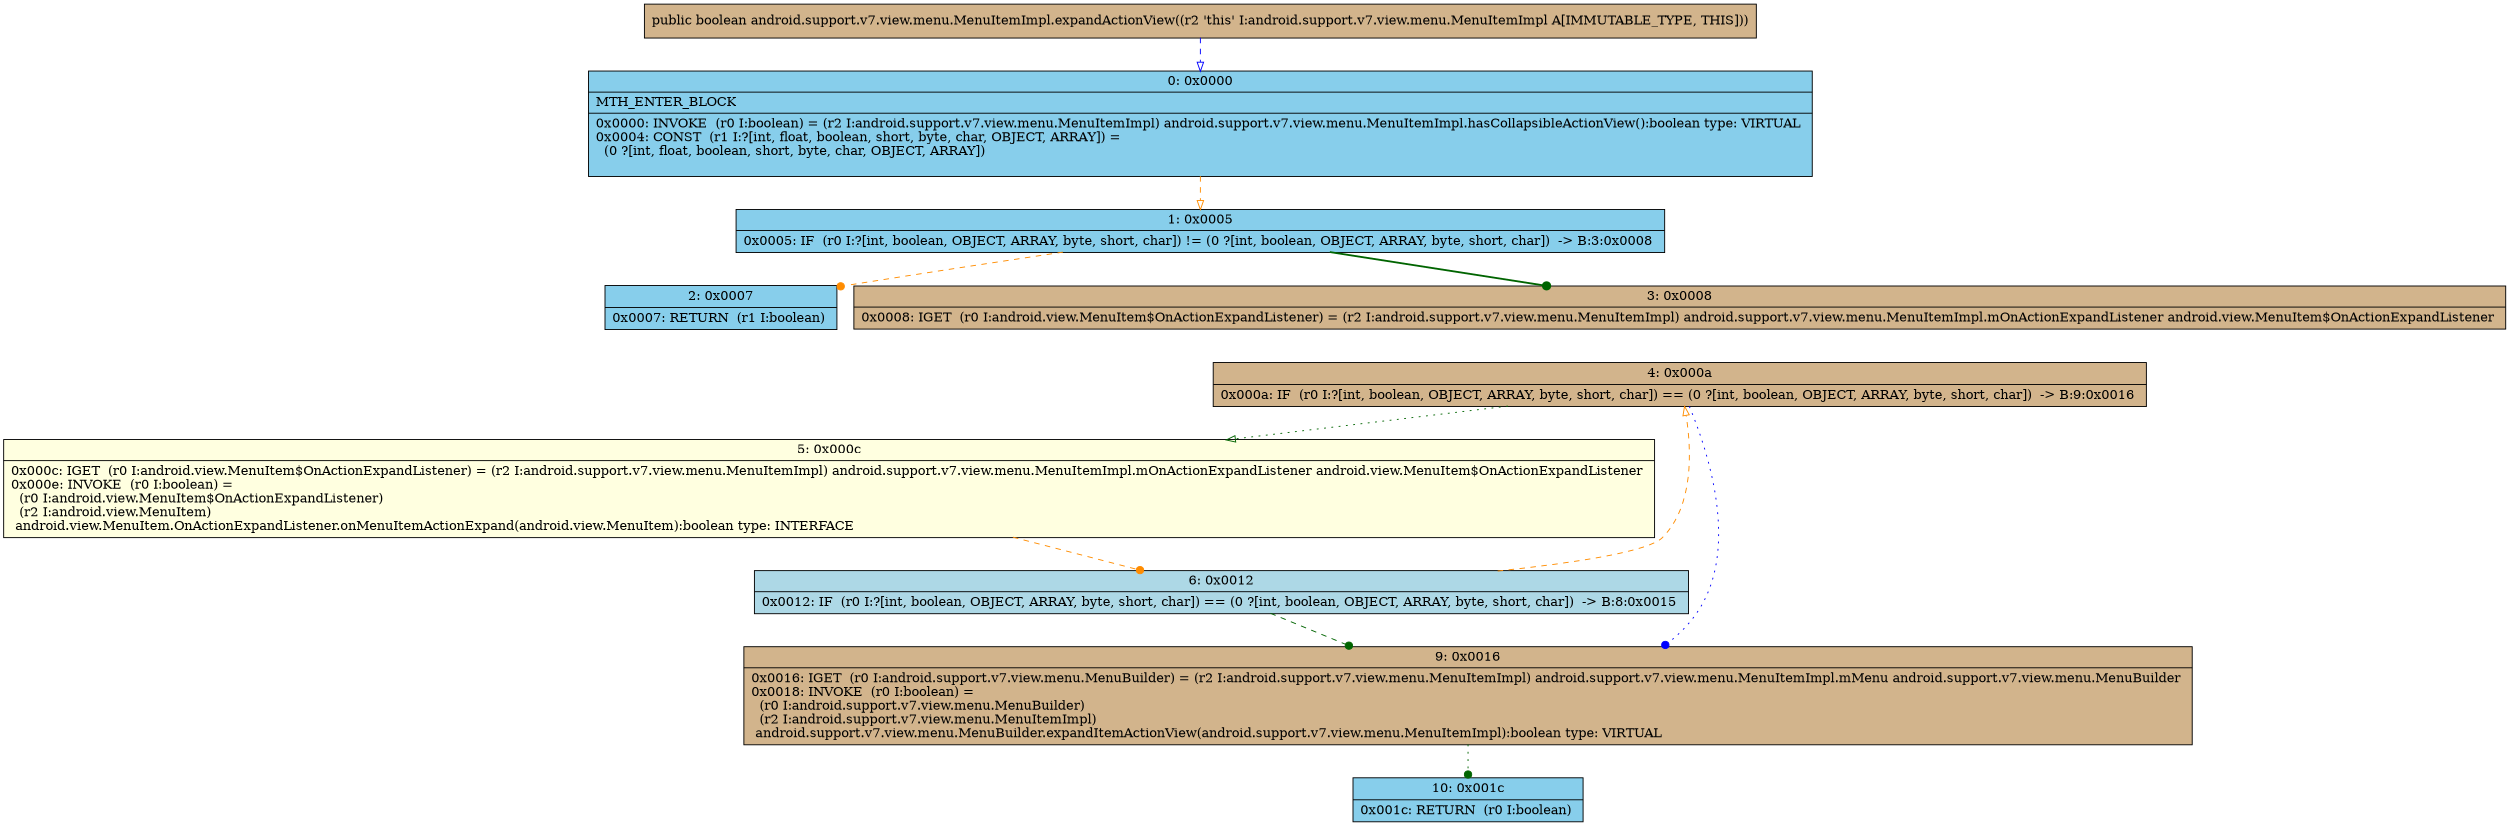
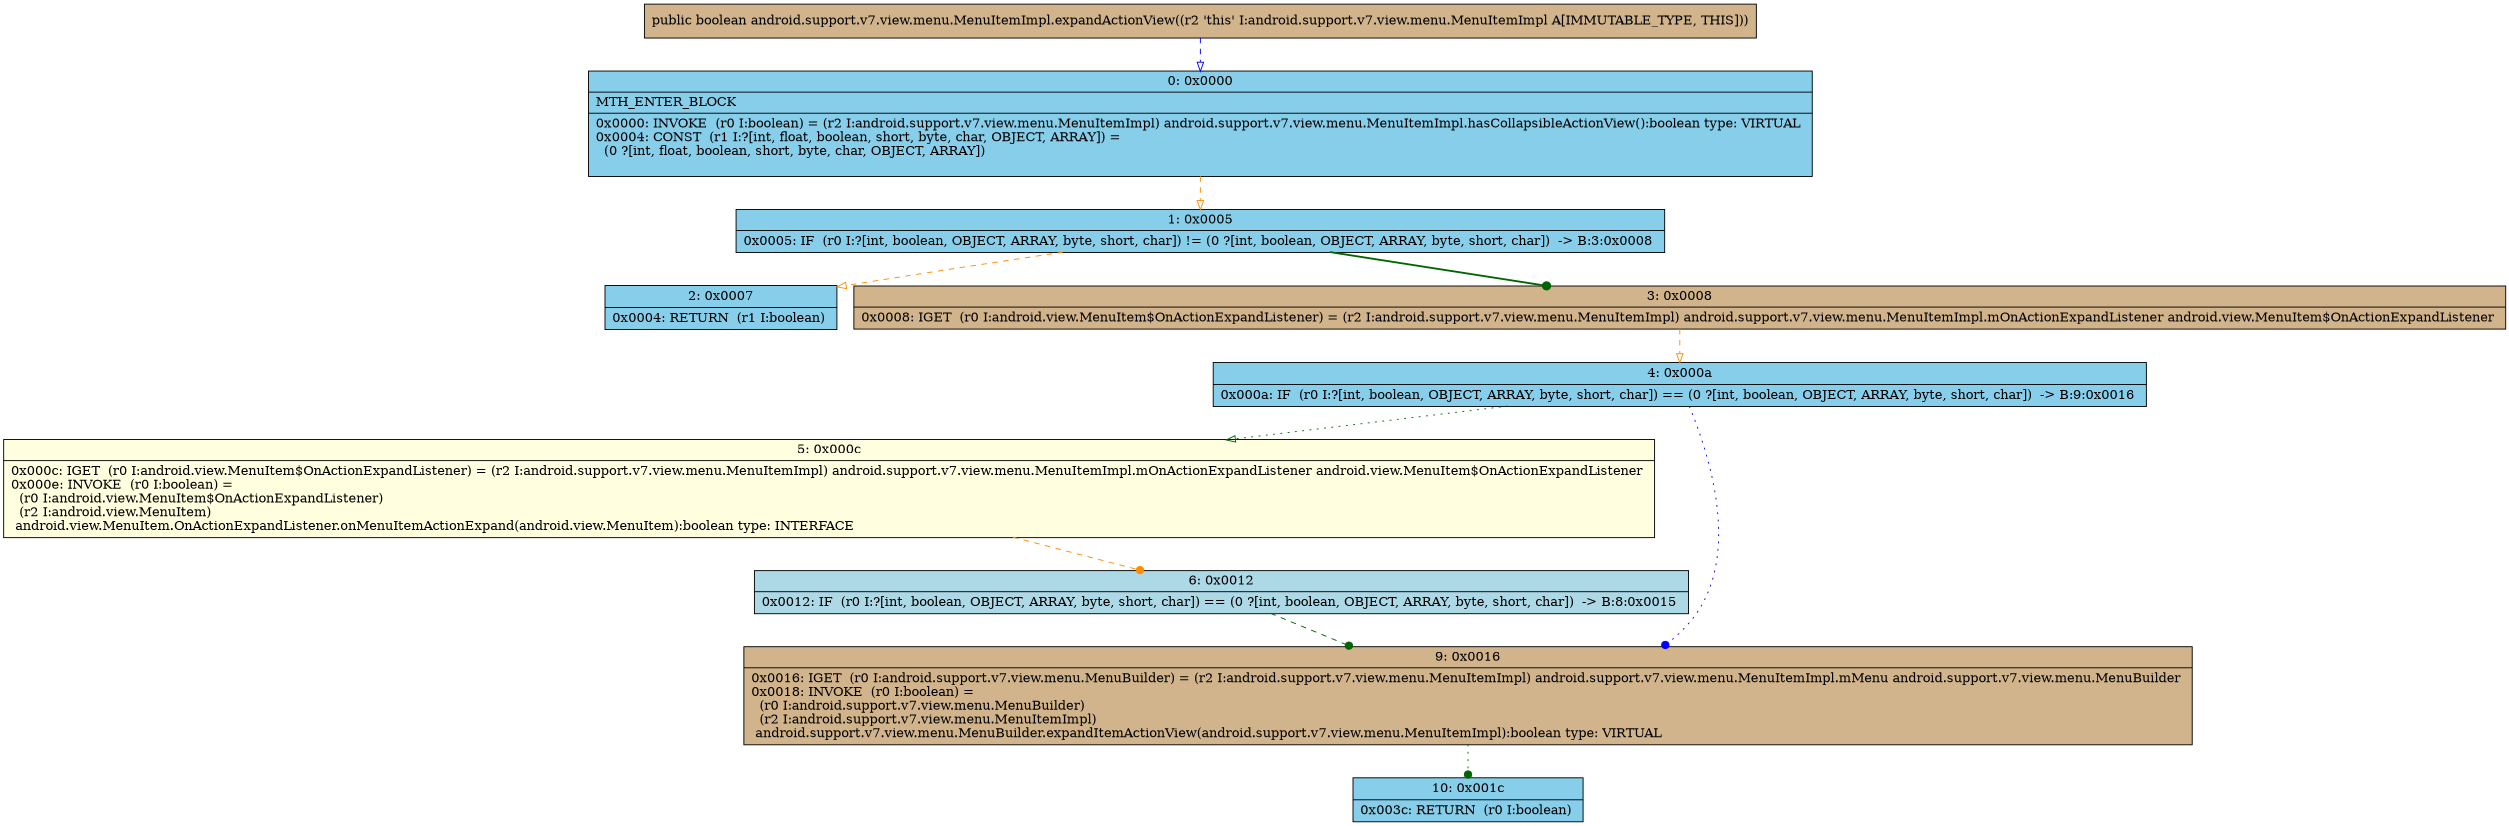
(955, 269) -> (955, 269)
(721, 318) -> (721, 318)
(1680, 385) -> (1680, 385)
(1644, 547) -> (1680, 341)
(1468, 810) -> (1468, 810)
